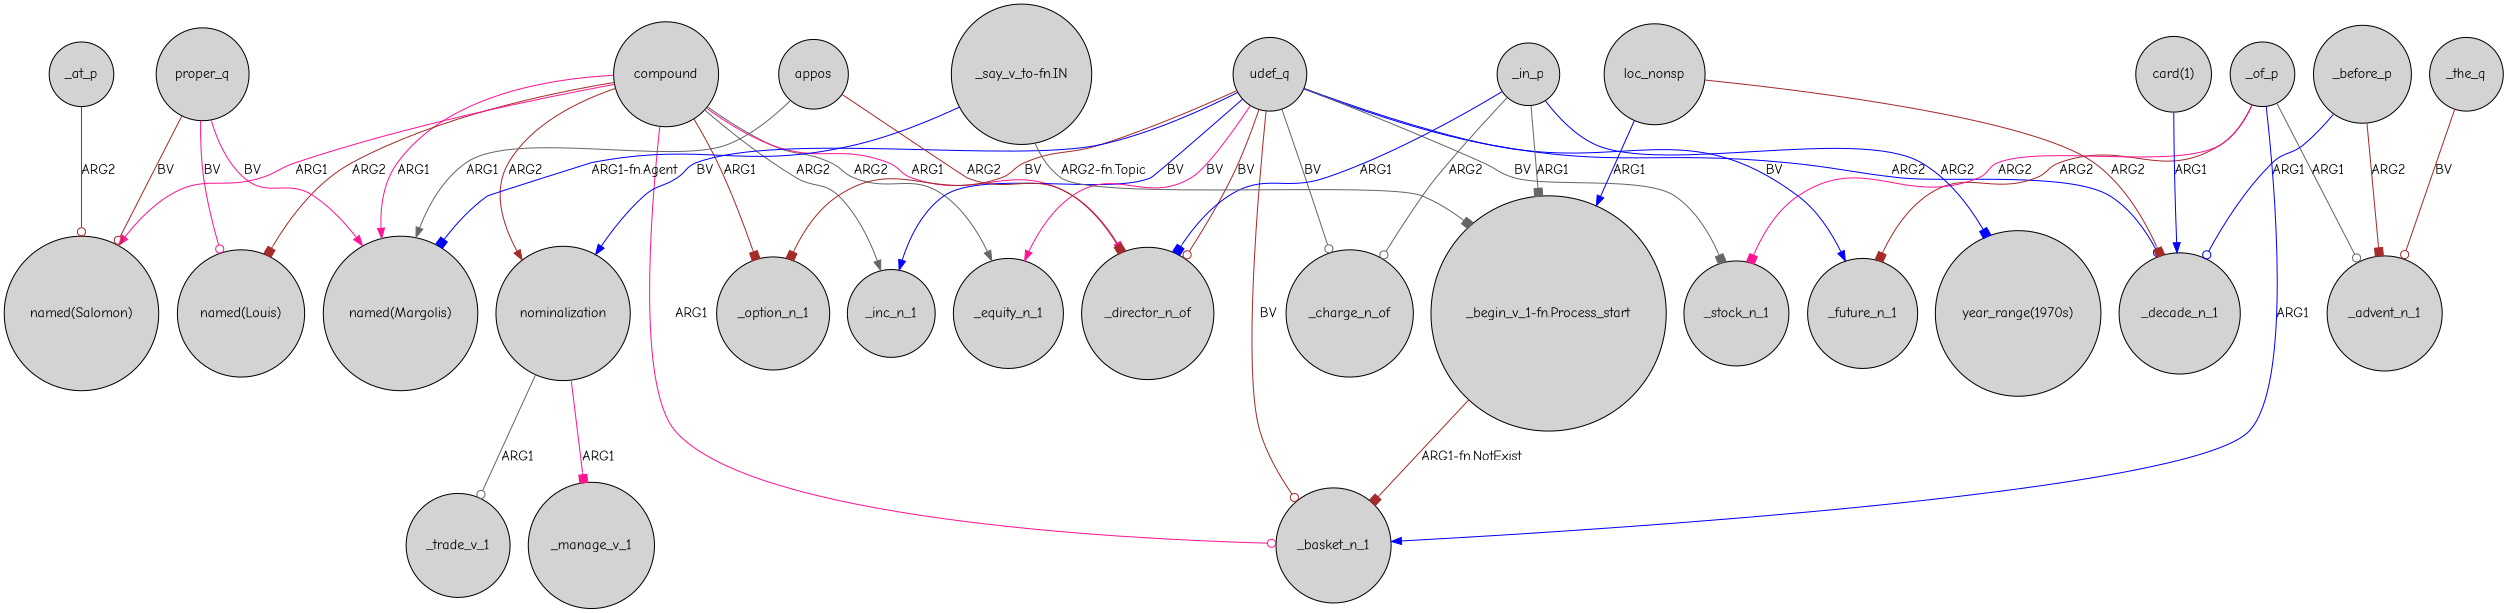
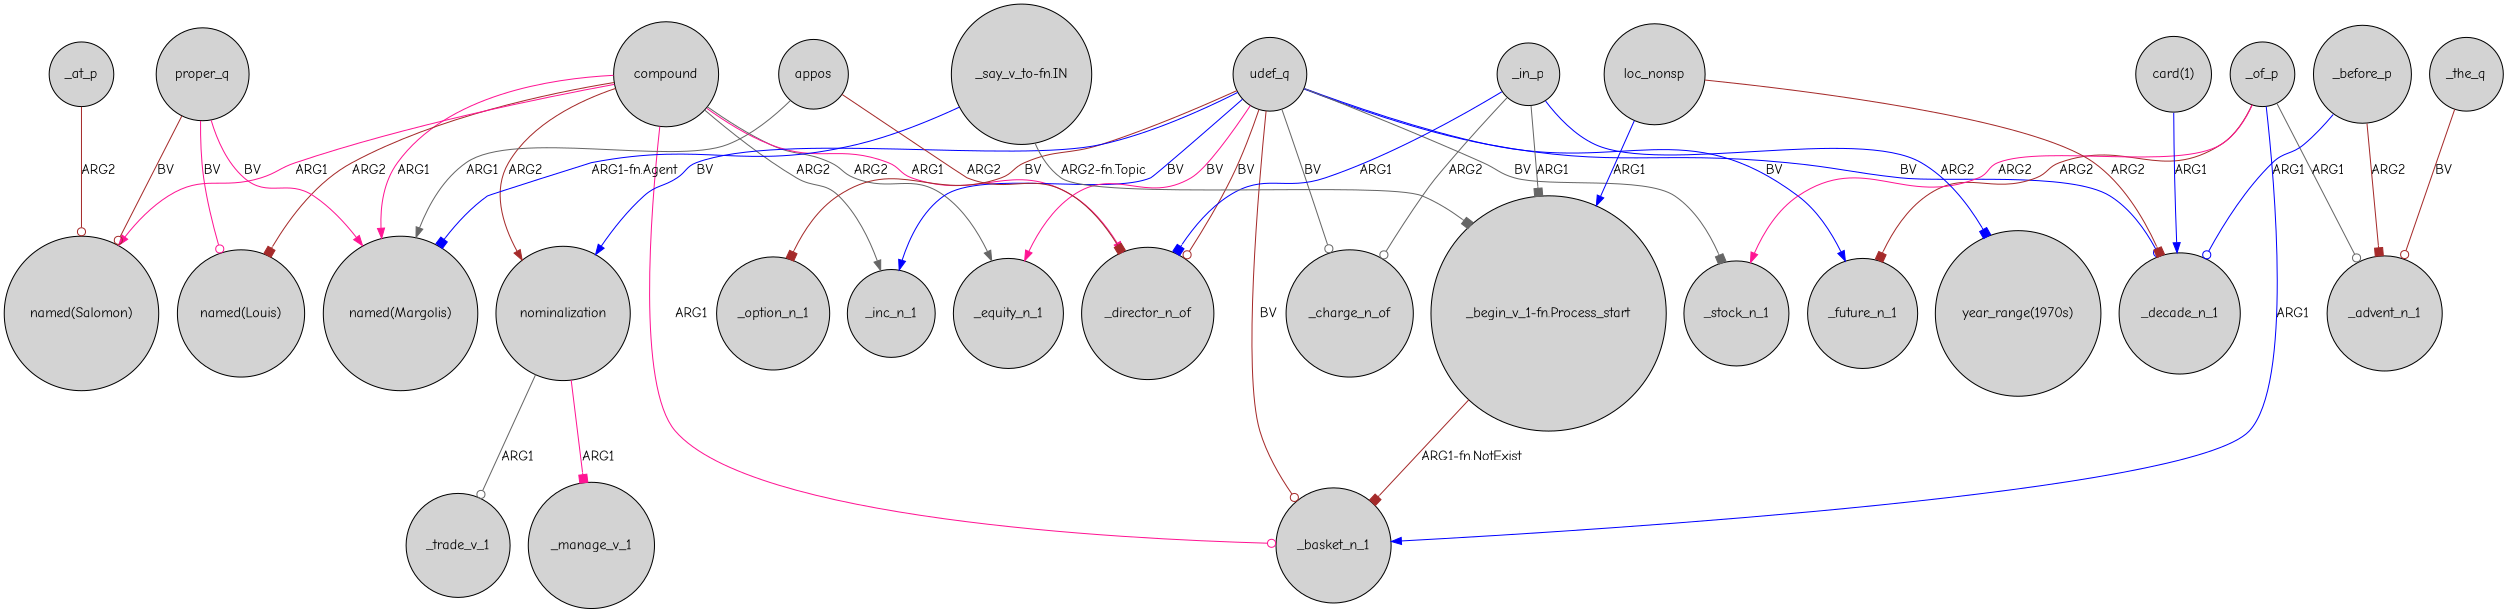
(1995, 164) -> (1995, 164)
(1909, 170) -> (1909, 170)
(727, 183) -> none
